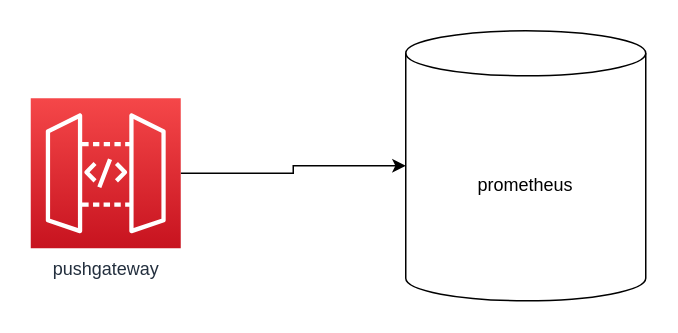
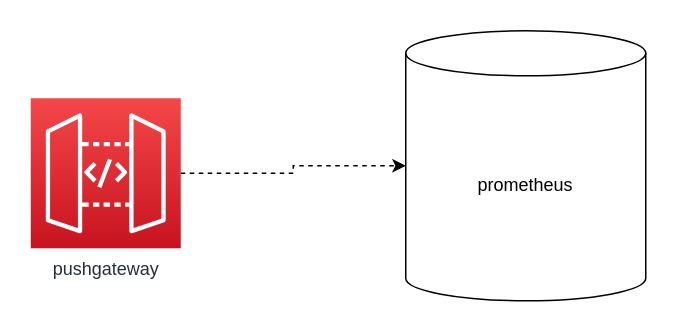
(292, 173) -> (292, 173)
